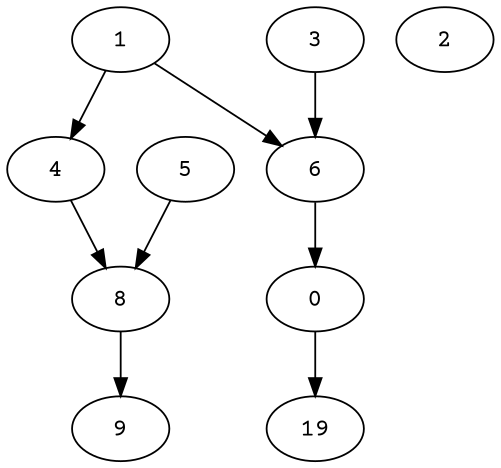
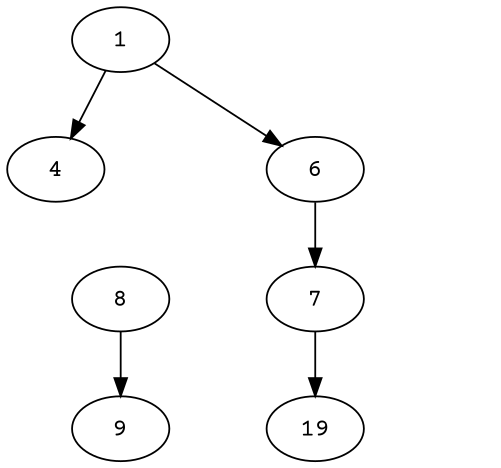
(315, 40) -> none
(445, 40) -> none
(186, 169) -> none
(84, 226) -> none
(315, 299) -> (315, 299)
